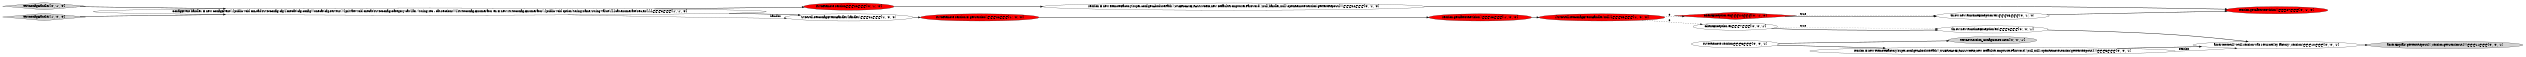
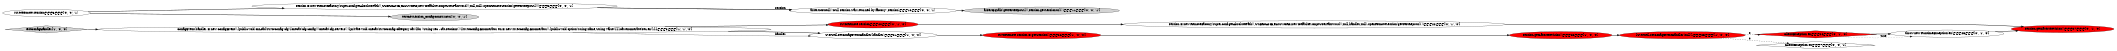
(44, 6) -> none
(1735, 27) -> (1816, 45)
(1992, 29) -> none
